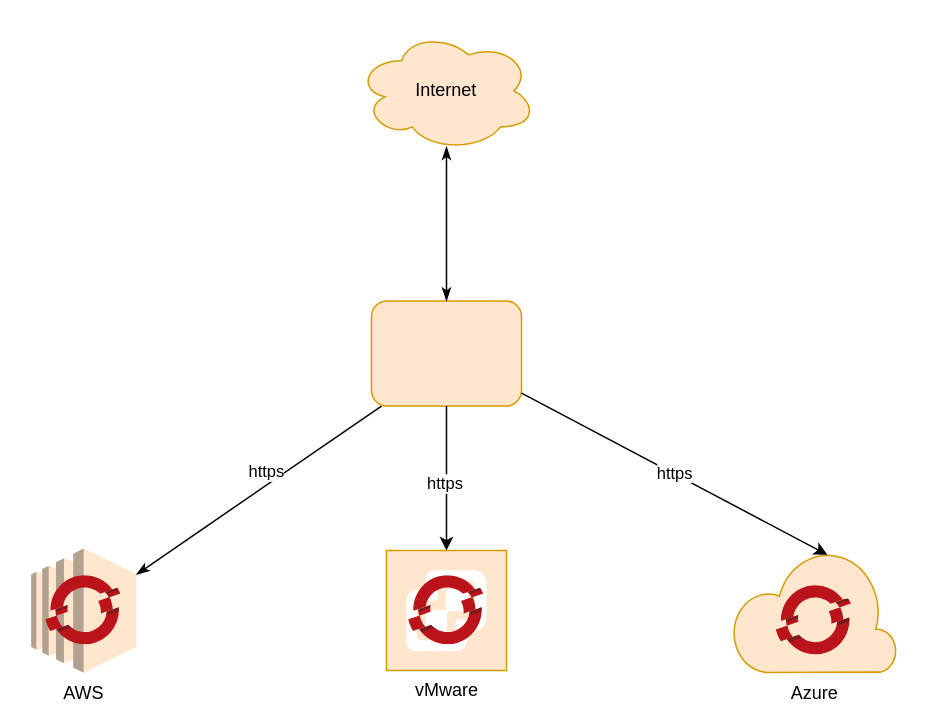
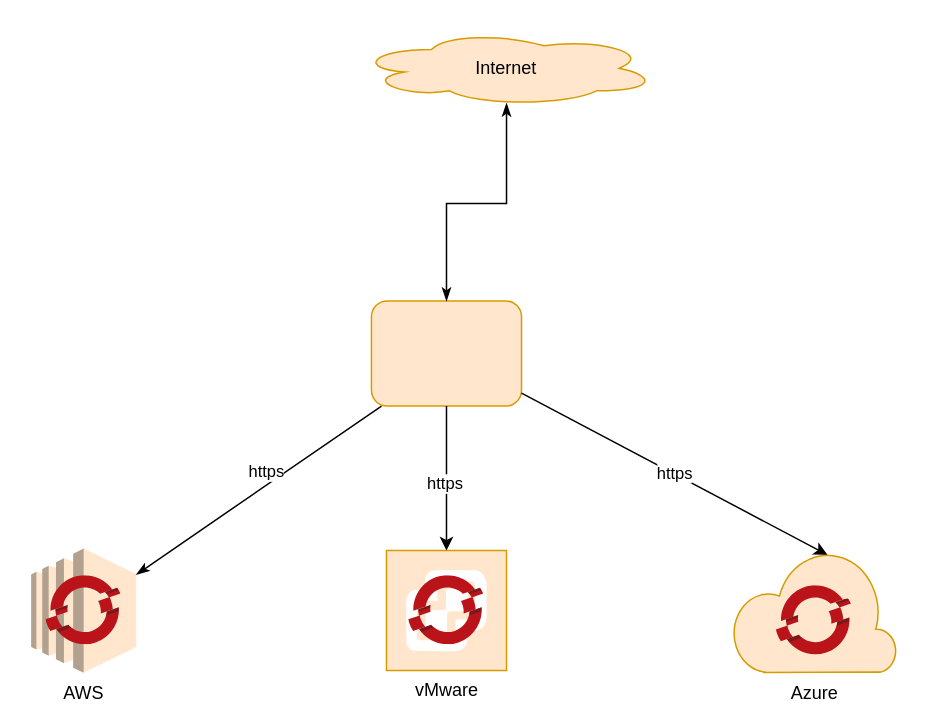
(446, 91) -> (506, 68)
